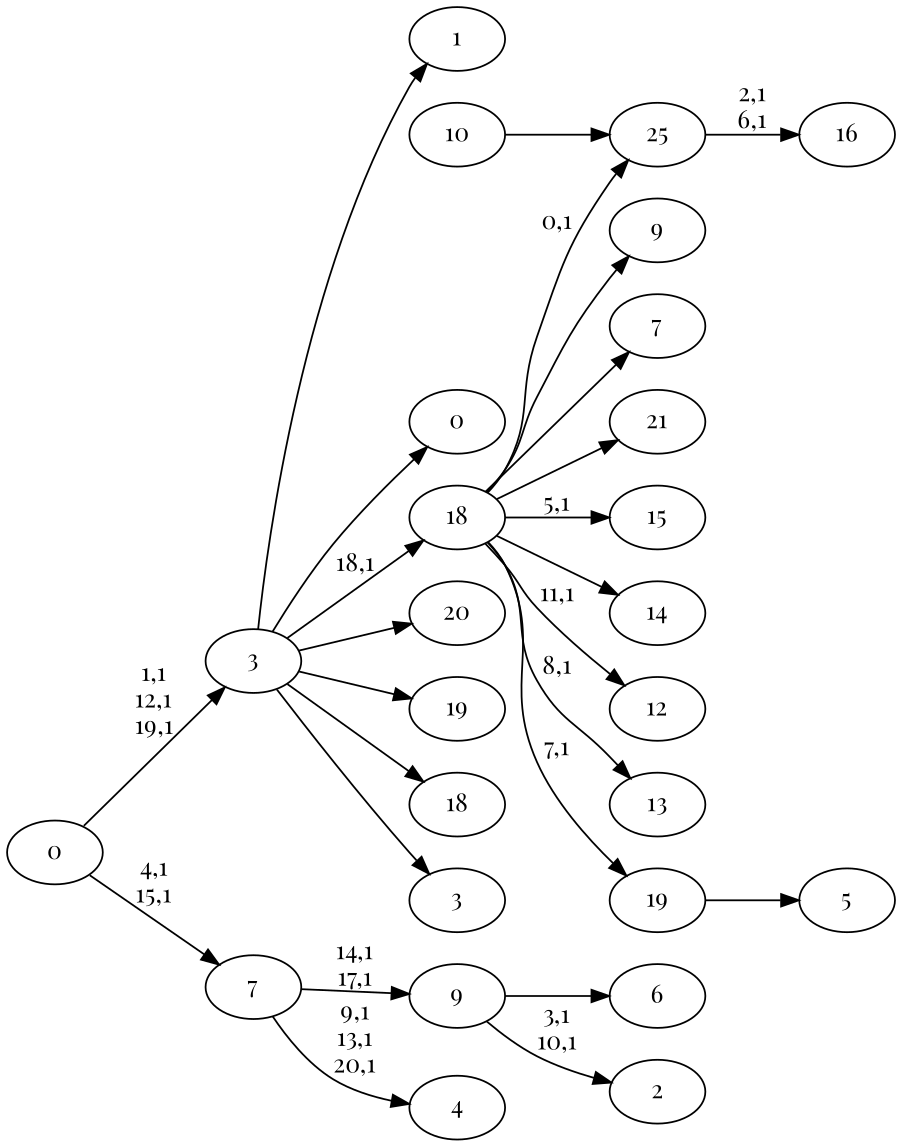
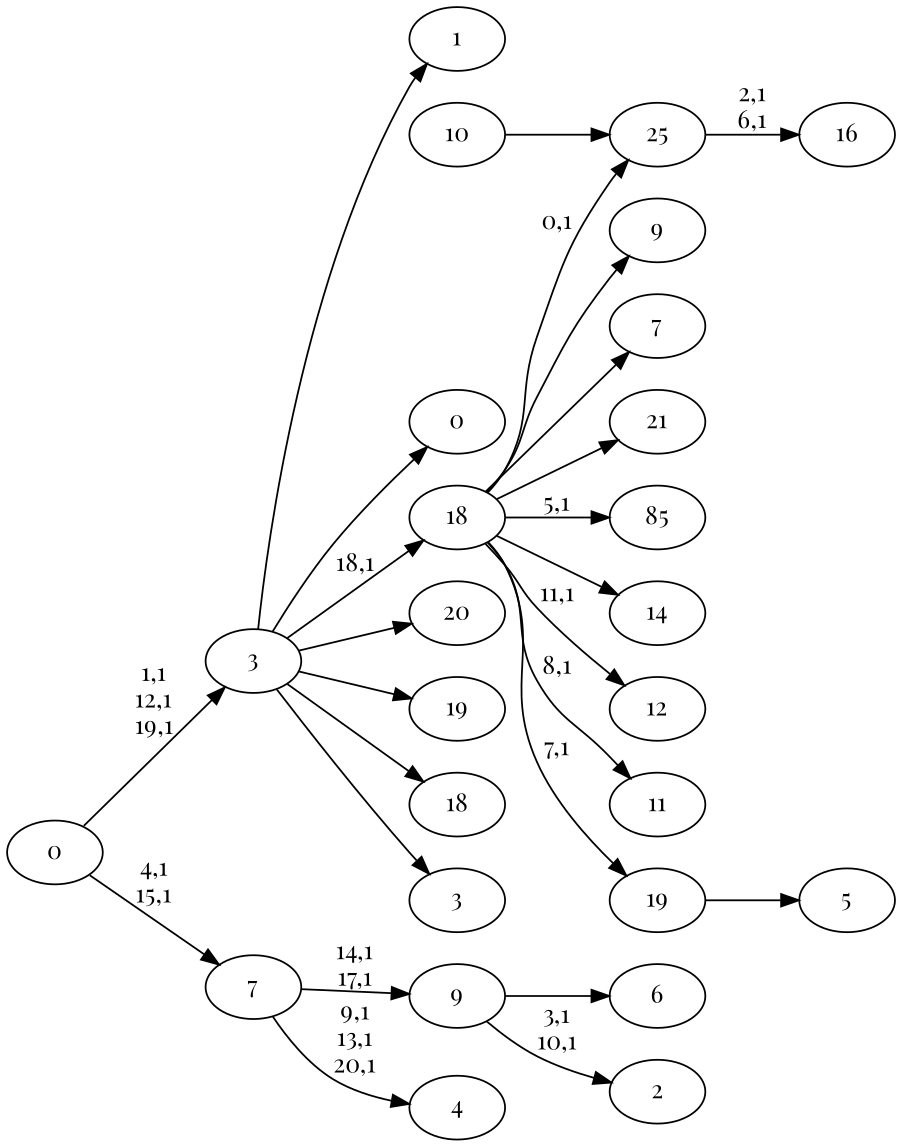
(657, 517) -> (657, 517)
(657, 805) -> (657, 805)
